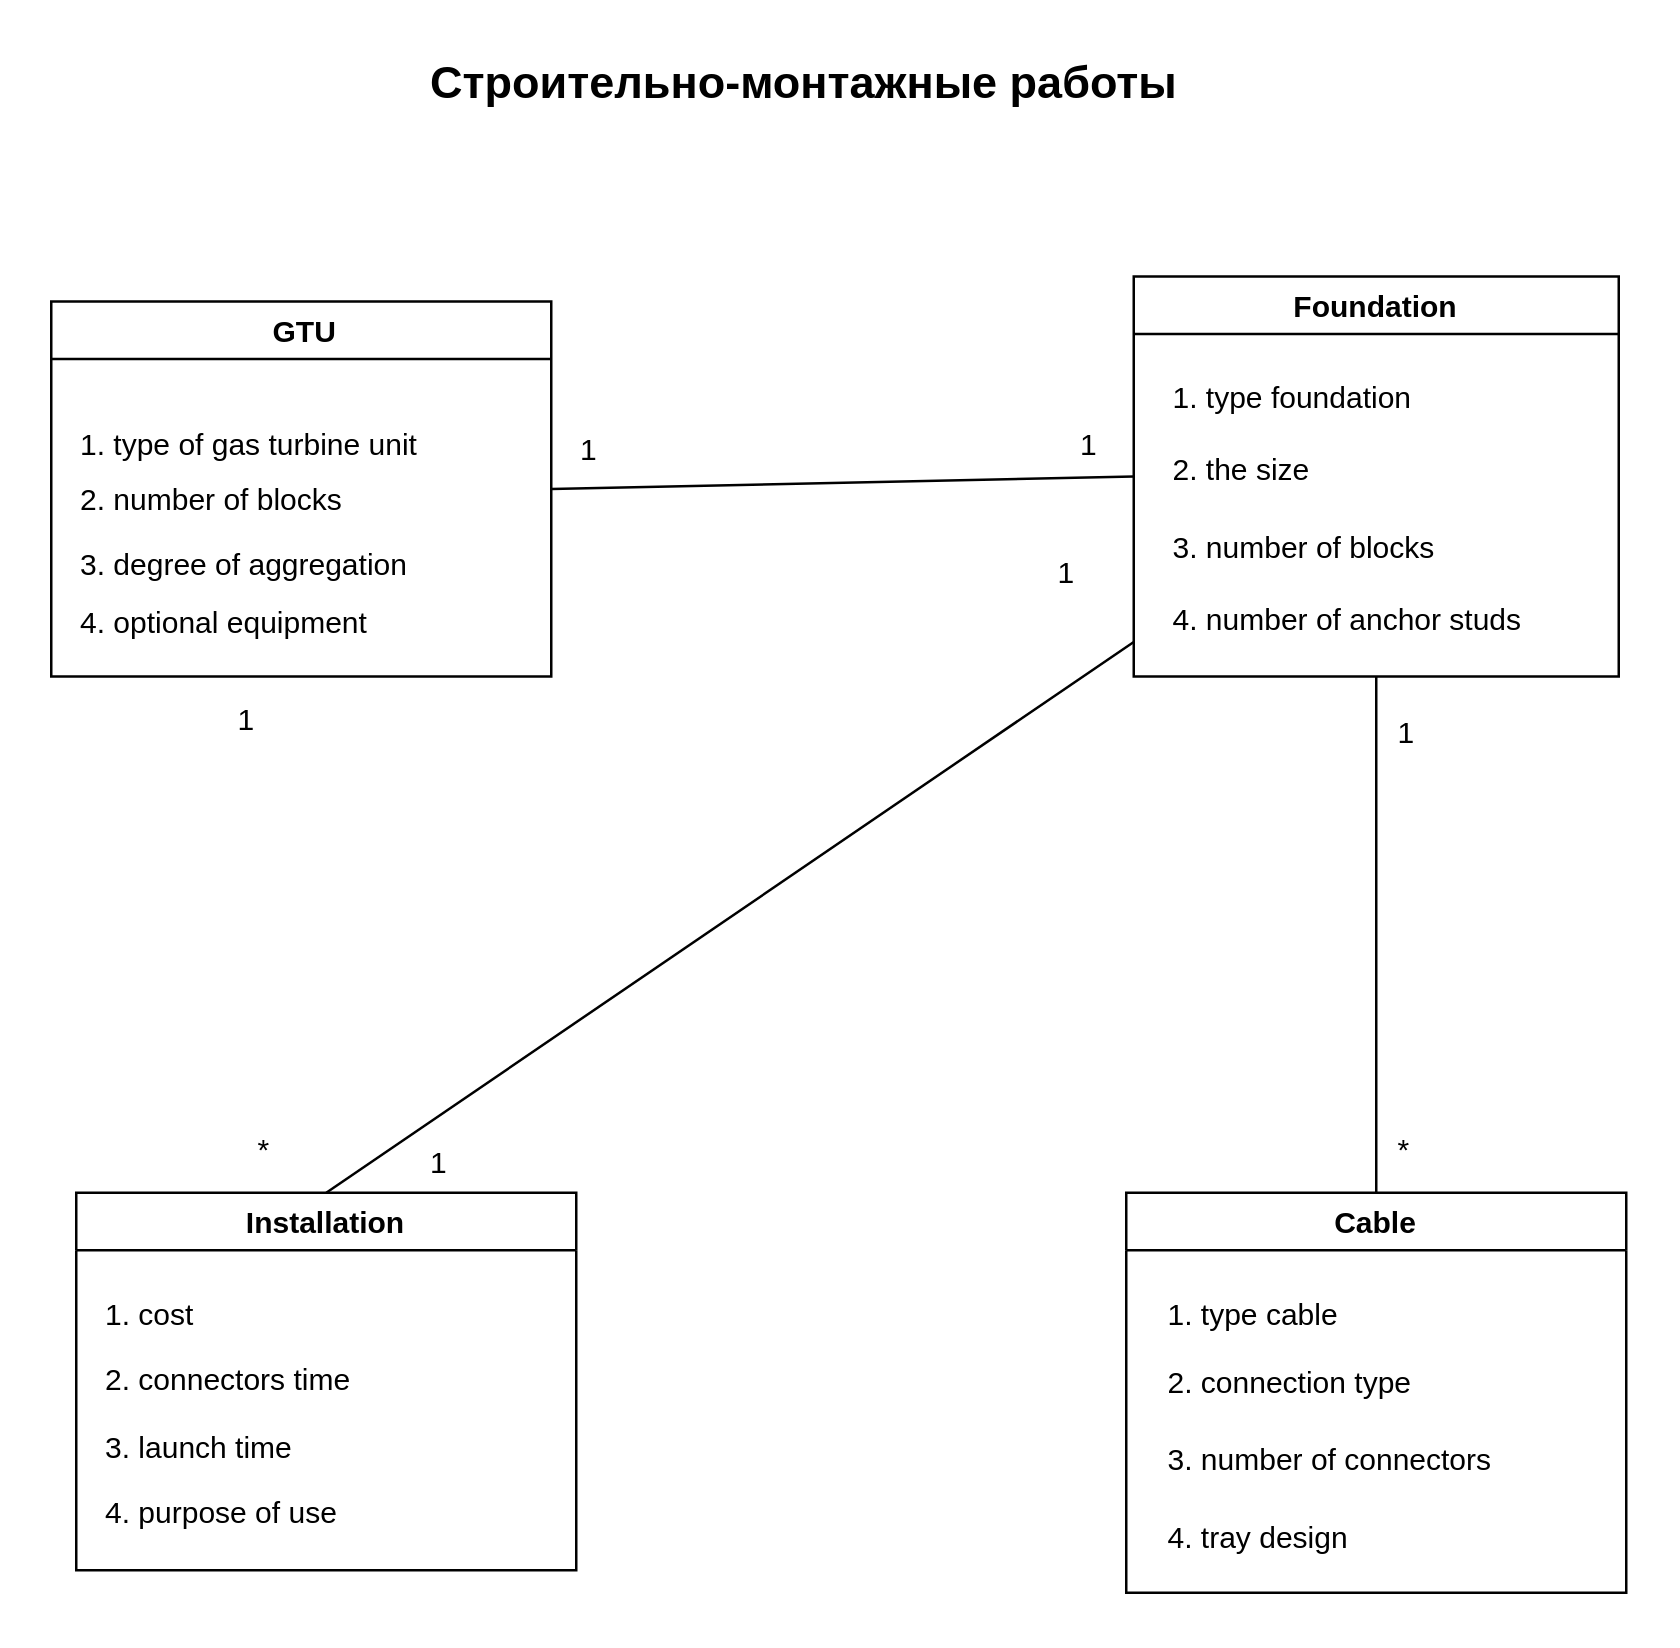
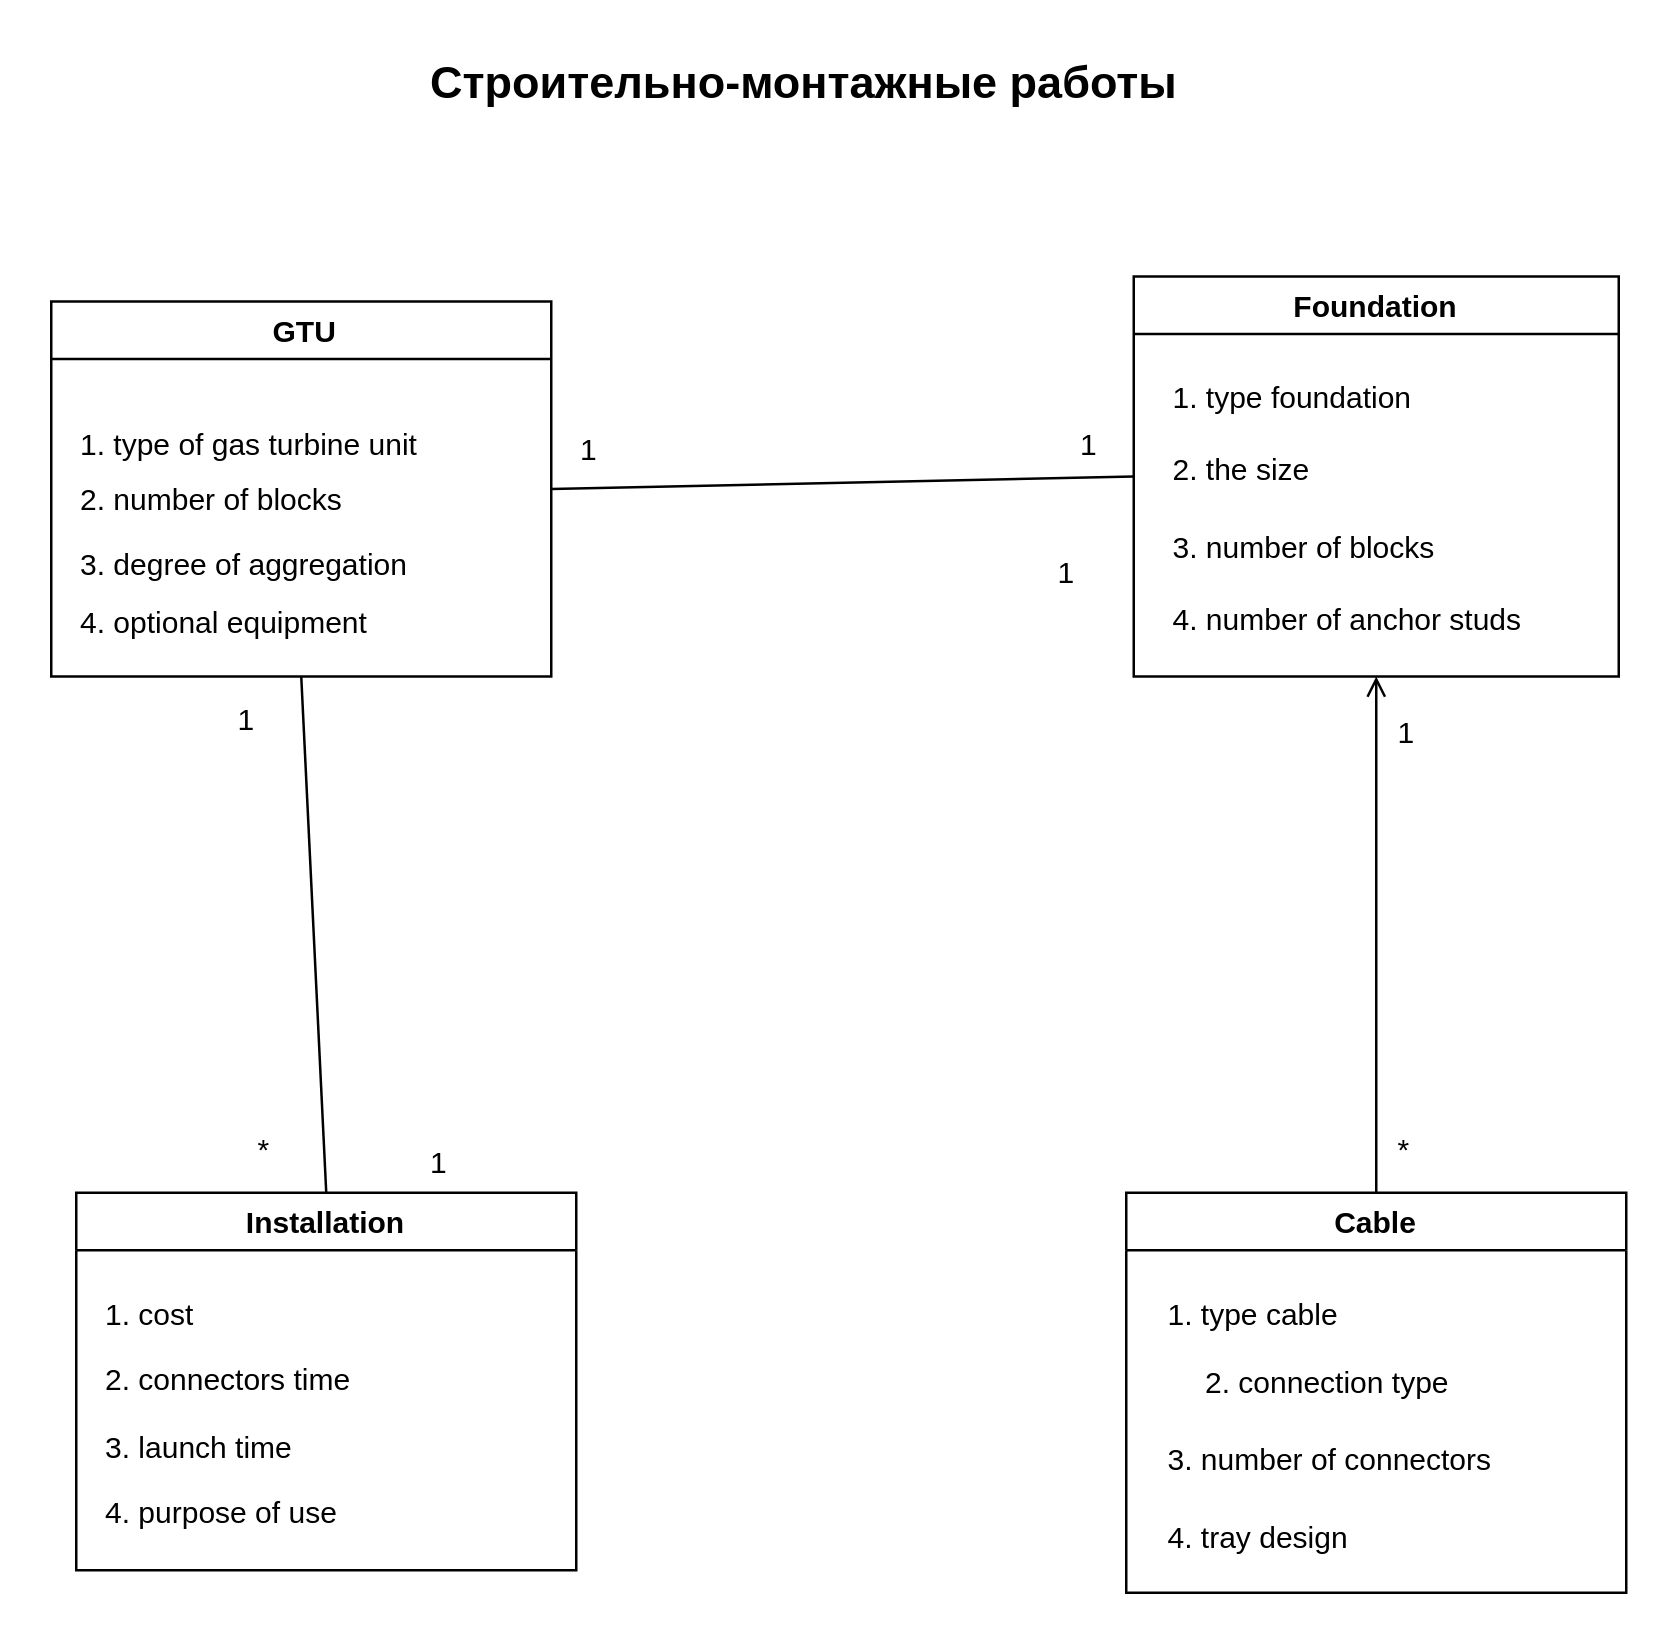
(1376, 684) -> (1376, 685)
(727, 919) -> (314, 937)
(1301, 1384) -> (1339, 1384)
